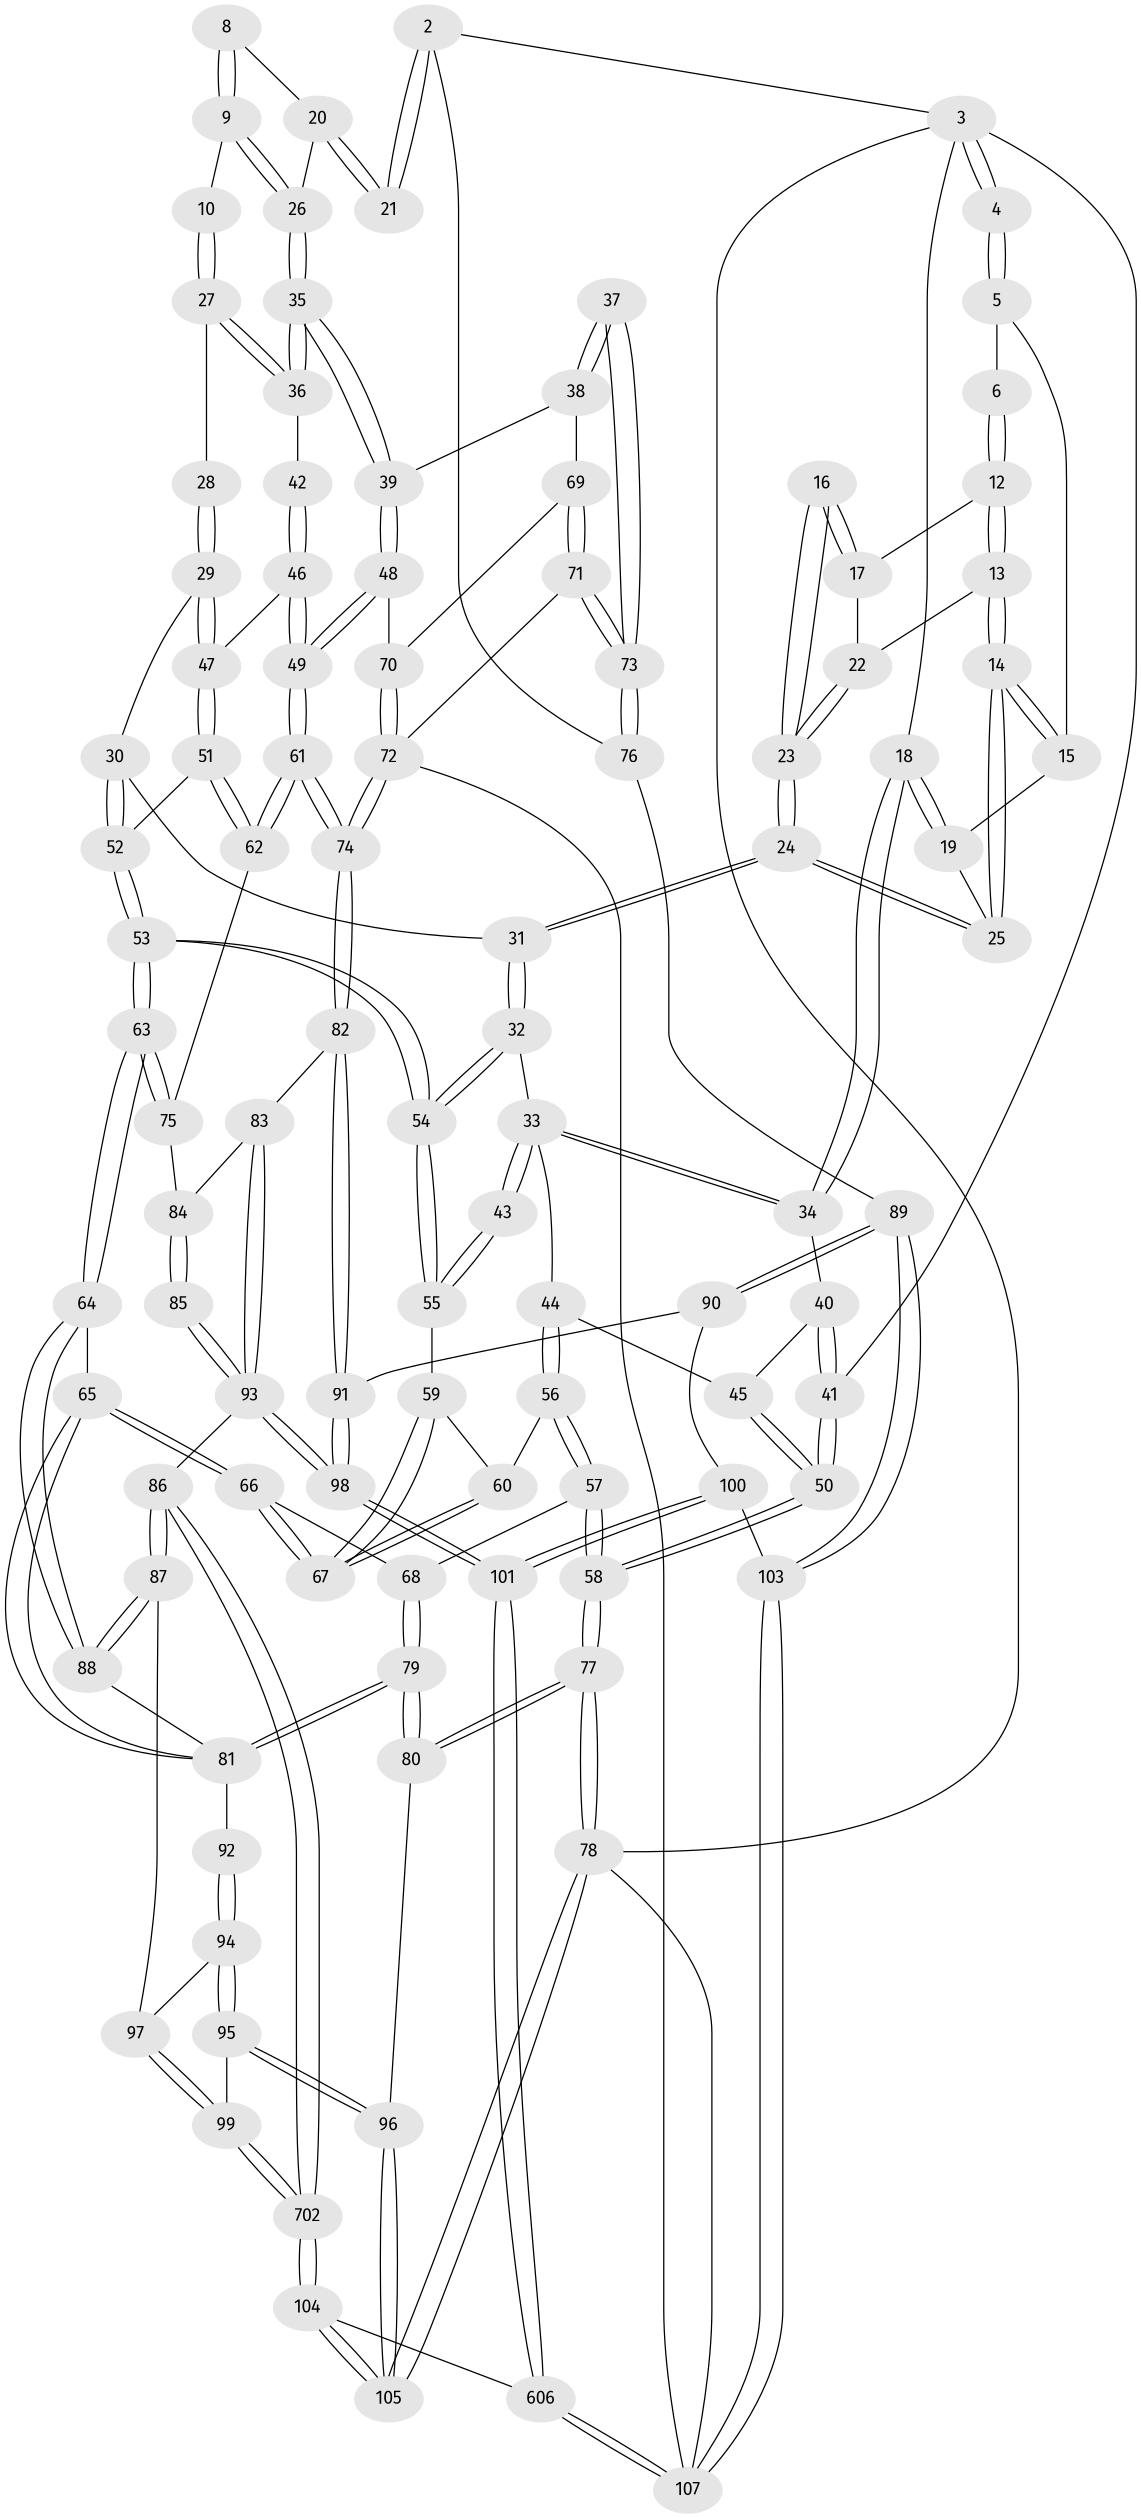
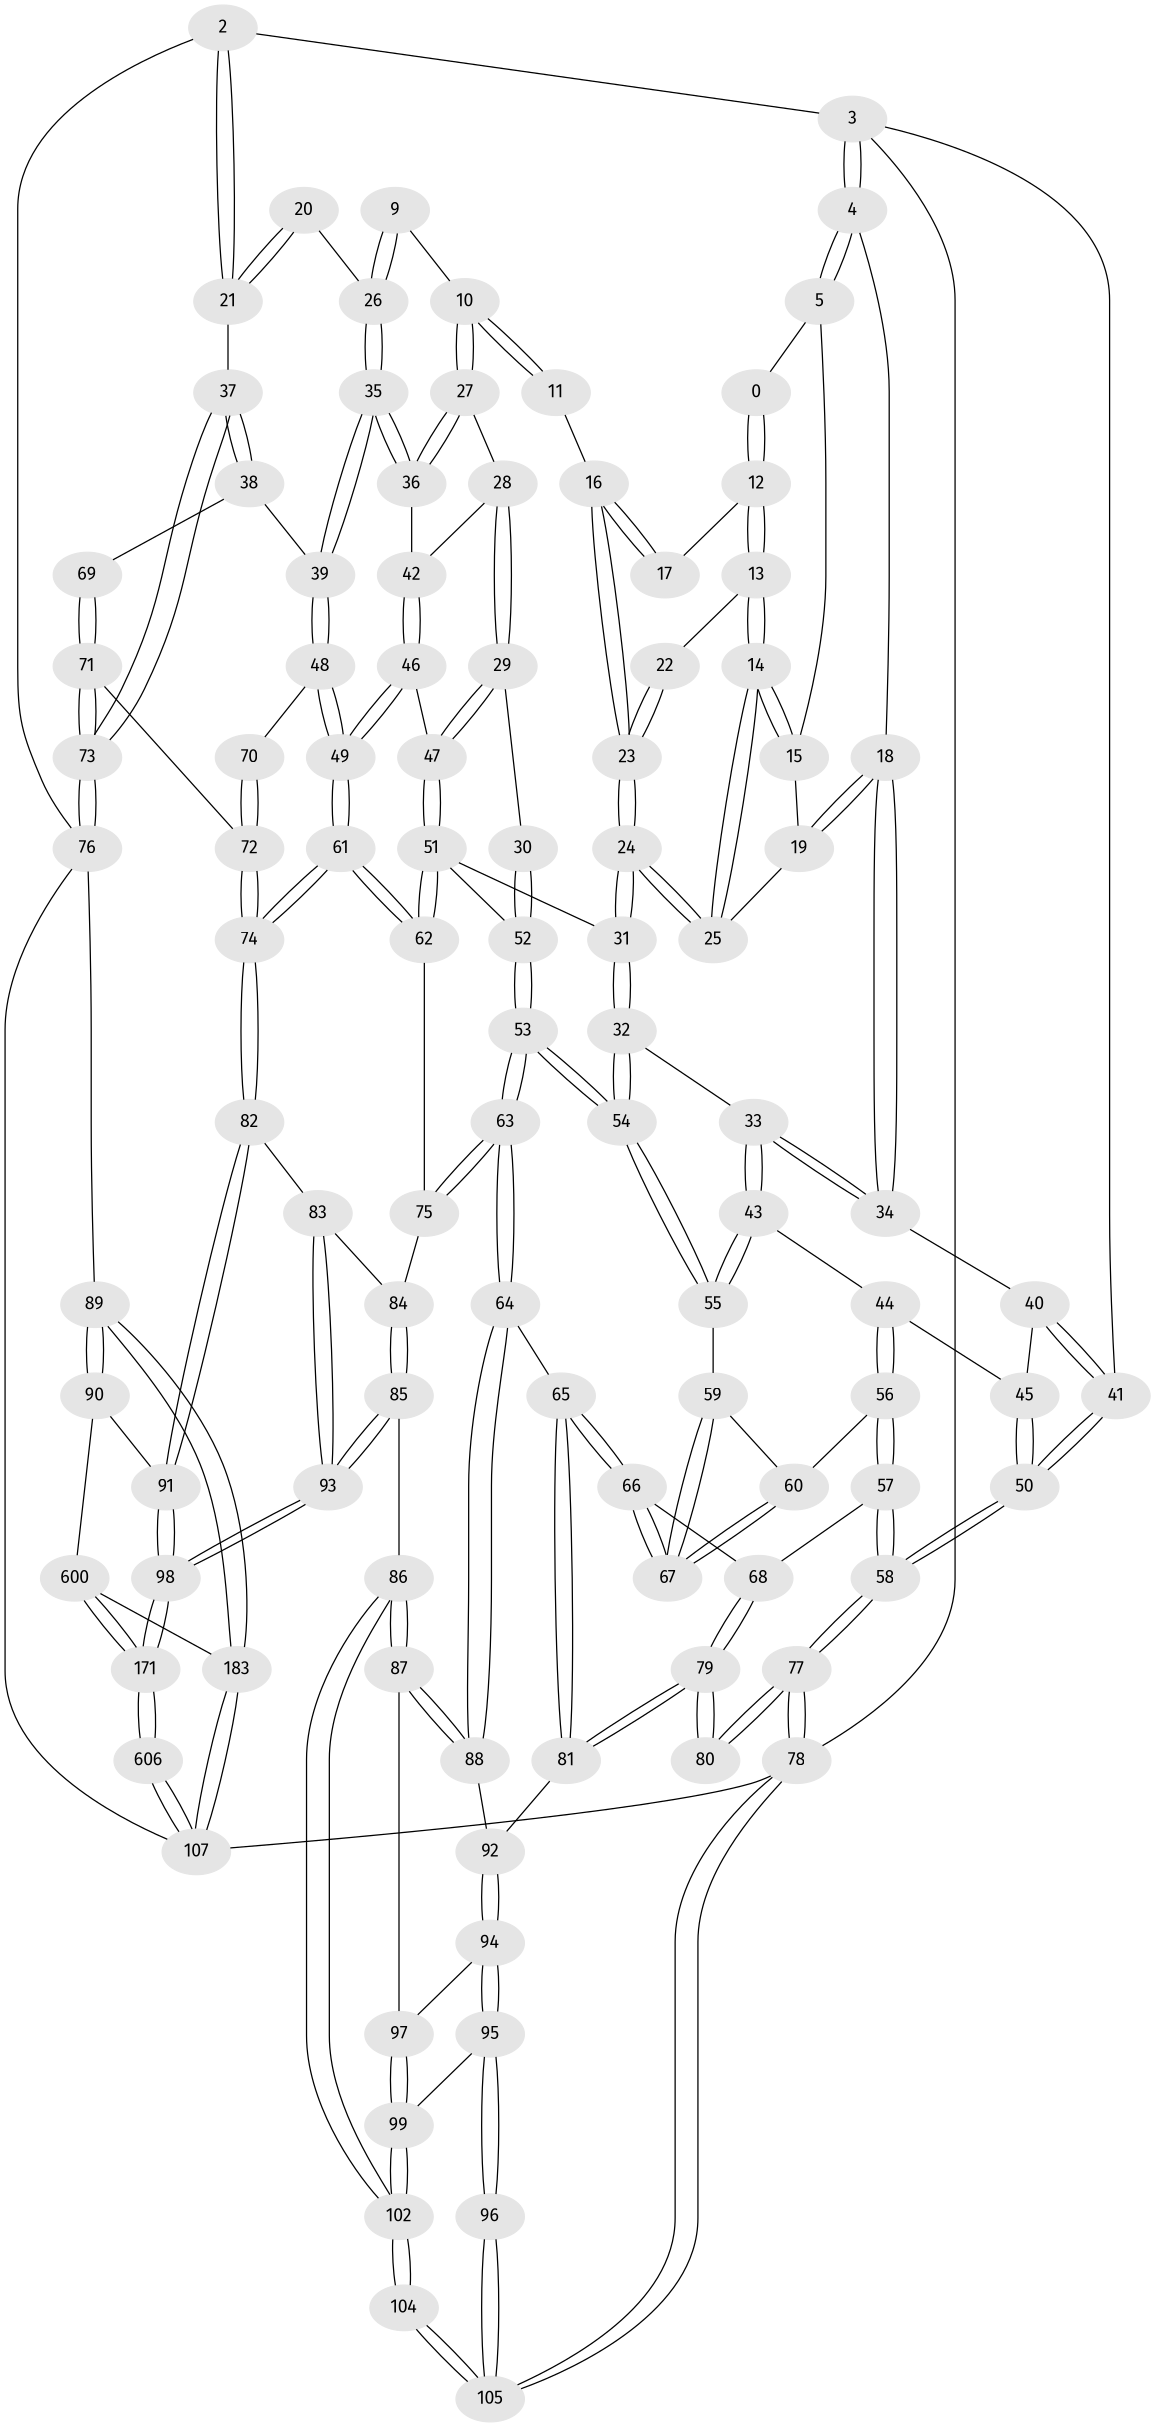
(227, 28) -> none
none -> (228, 347)
none -> (556, 393)
(997, 393) -> (756, 393)
(927, 437) -> (889, 482)
none -> (457, 529)
(483, 575) -> none
(858, 621) -> none
(282, 905) -> (523, 893)
(551, 1213) -> (820, 1259)
(204, 1441) -> (399, 1487)
(733, 1487) -> (75, 1578)
(503, 1578) -> (146, 1669)
(771, 1578) -> (237, 1669)
(664, 1606) -> (5, 1385)
(148, 1709) -> (483, 1806)
(400, 1943) -> none
(308, 2217) -> (399, 2217)
(429, 2355) -> none
